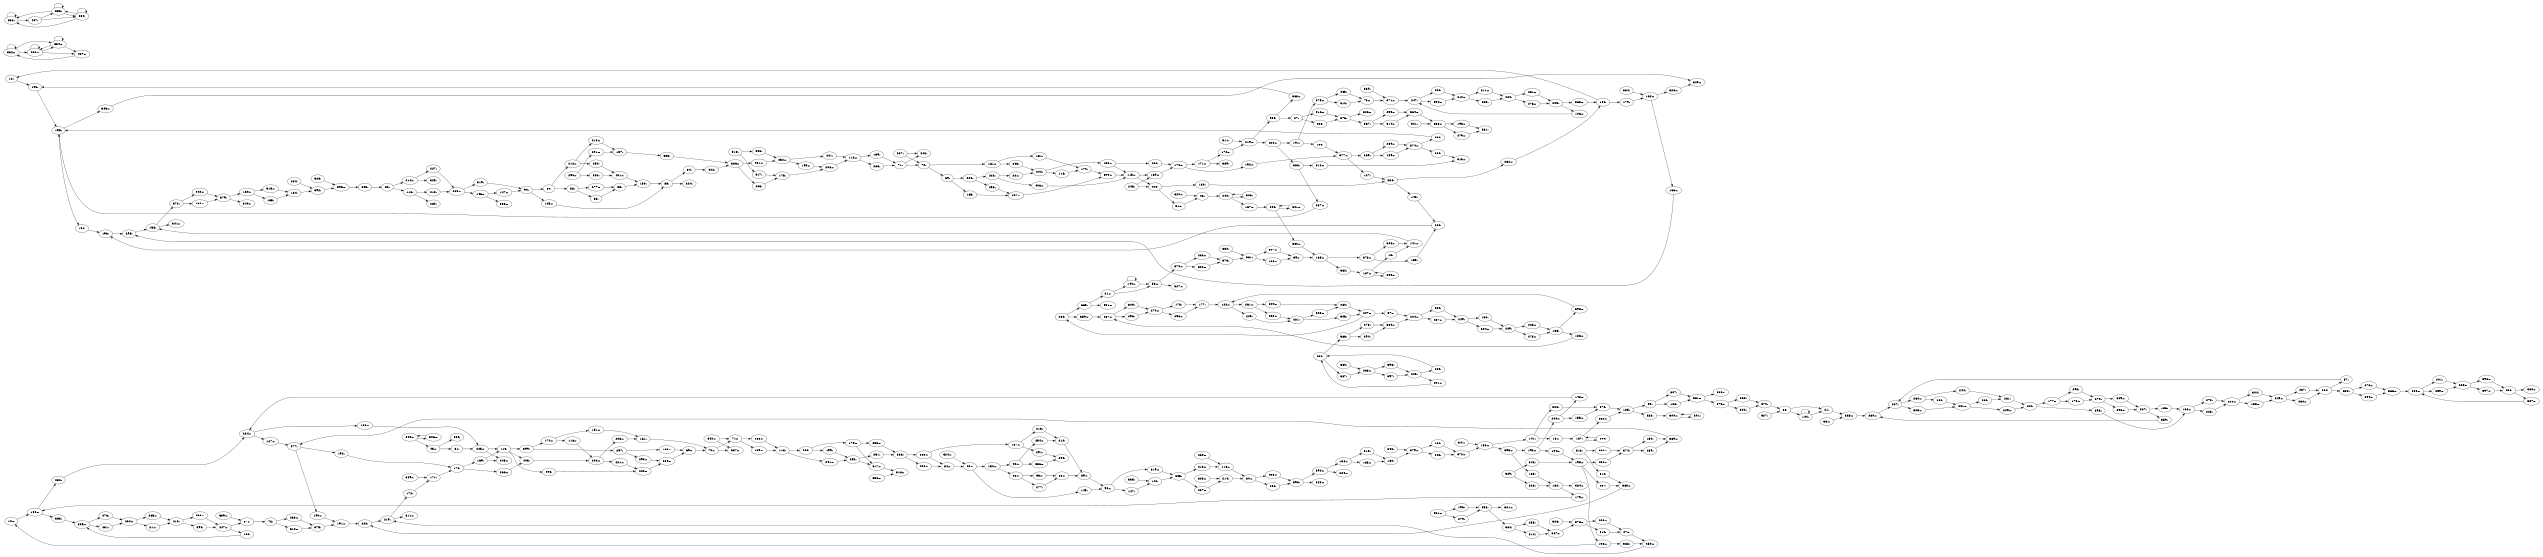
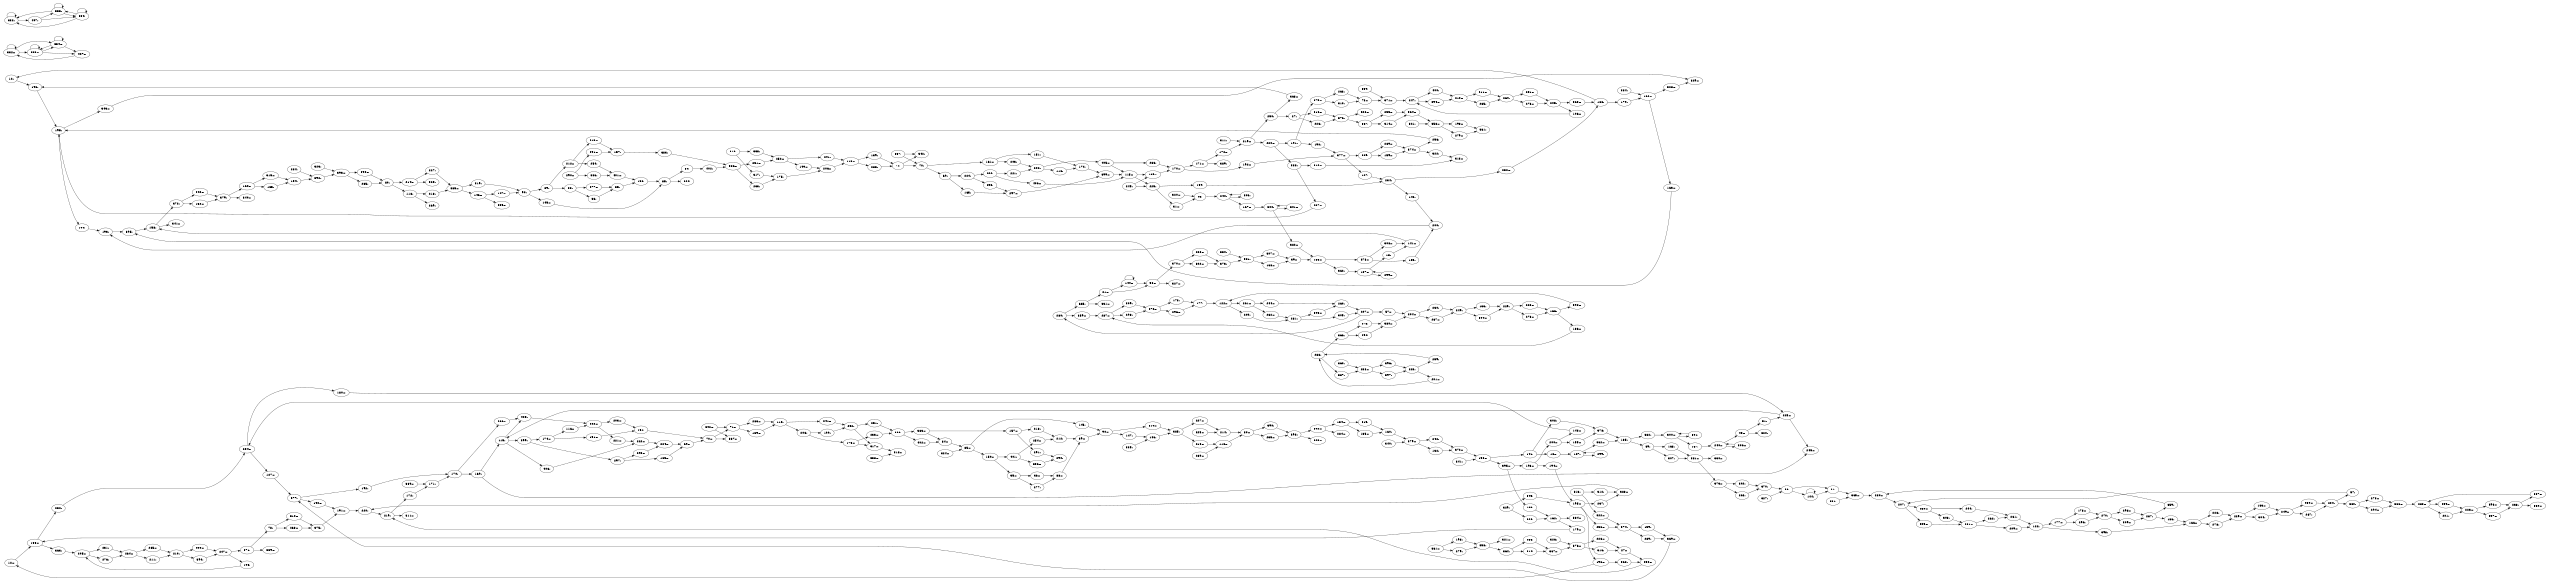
none -> (365, 172)
none -> (1695, 447)
(235, 519) -> (257, 550)
